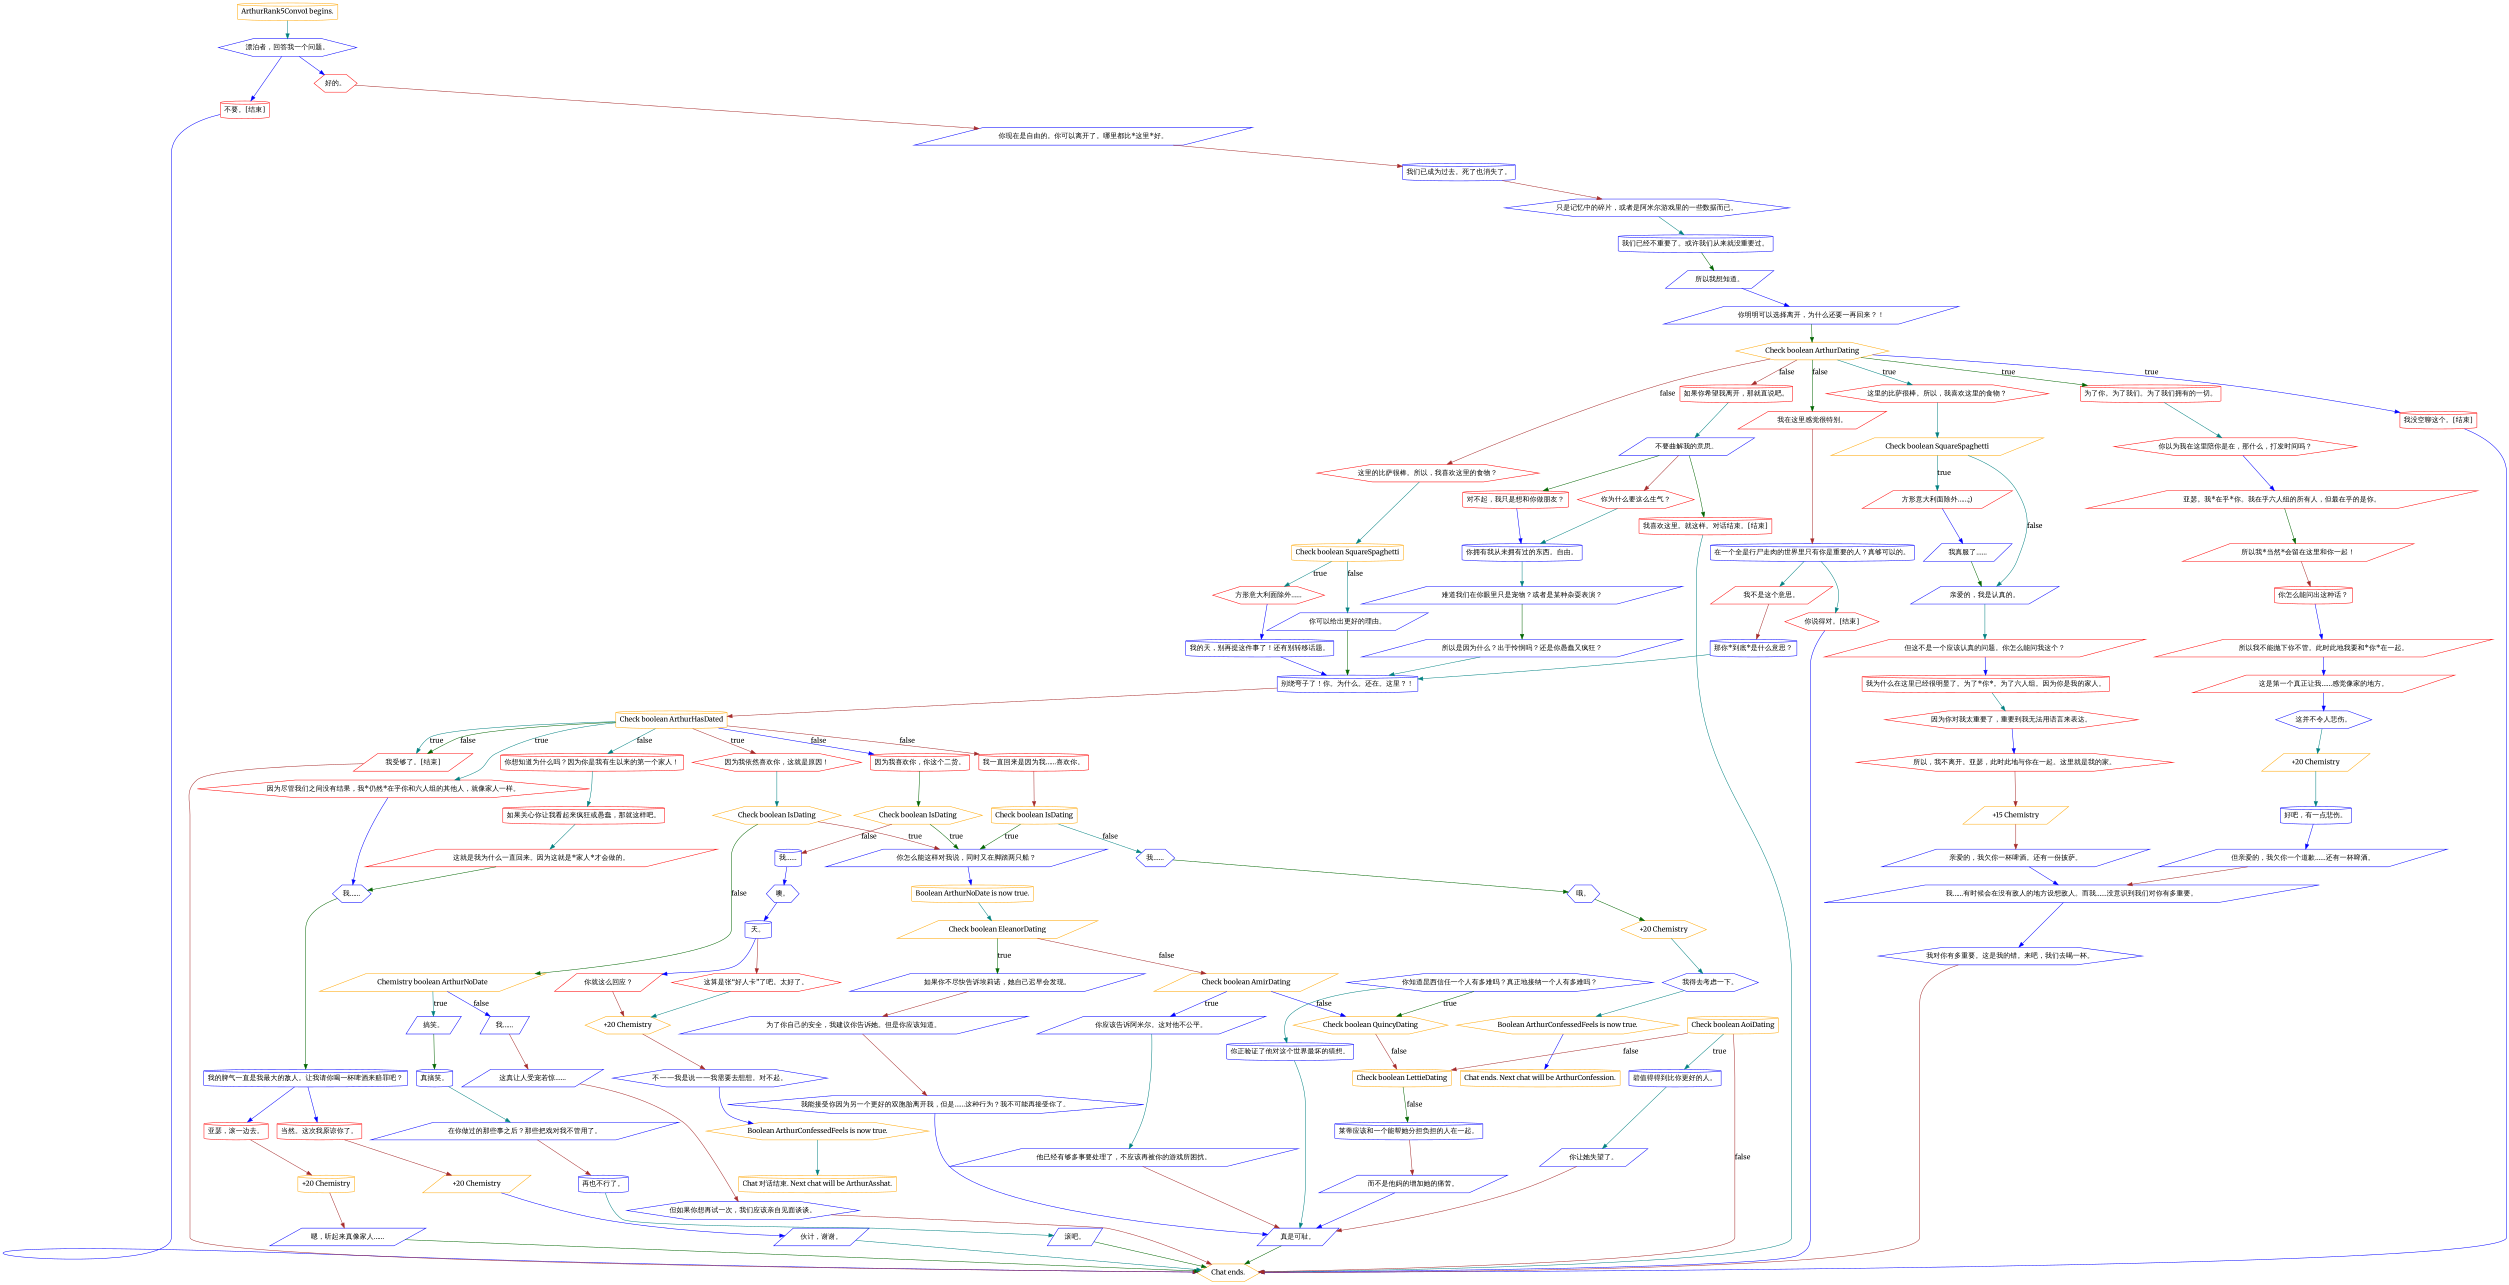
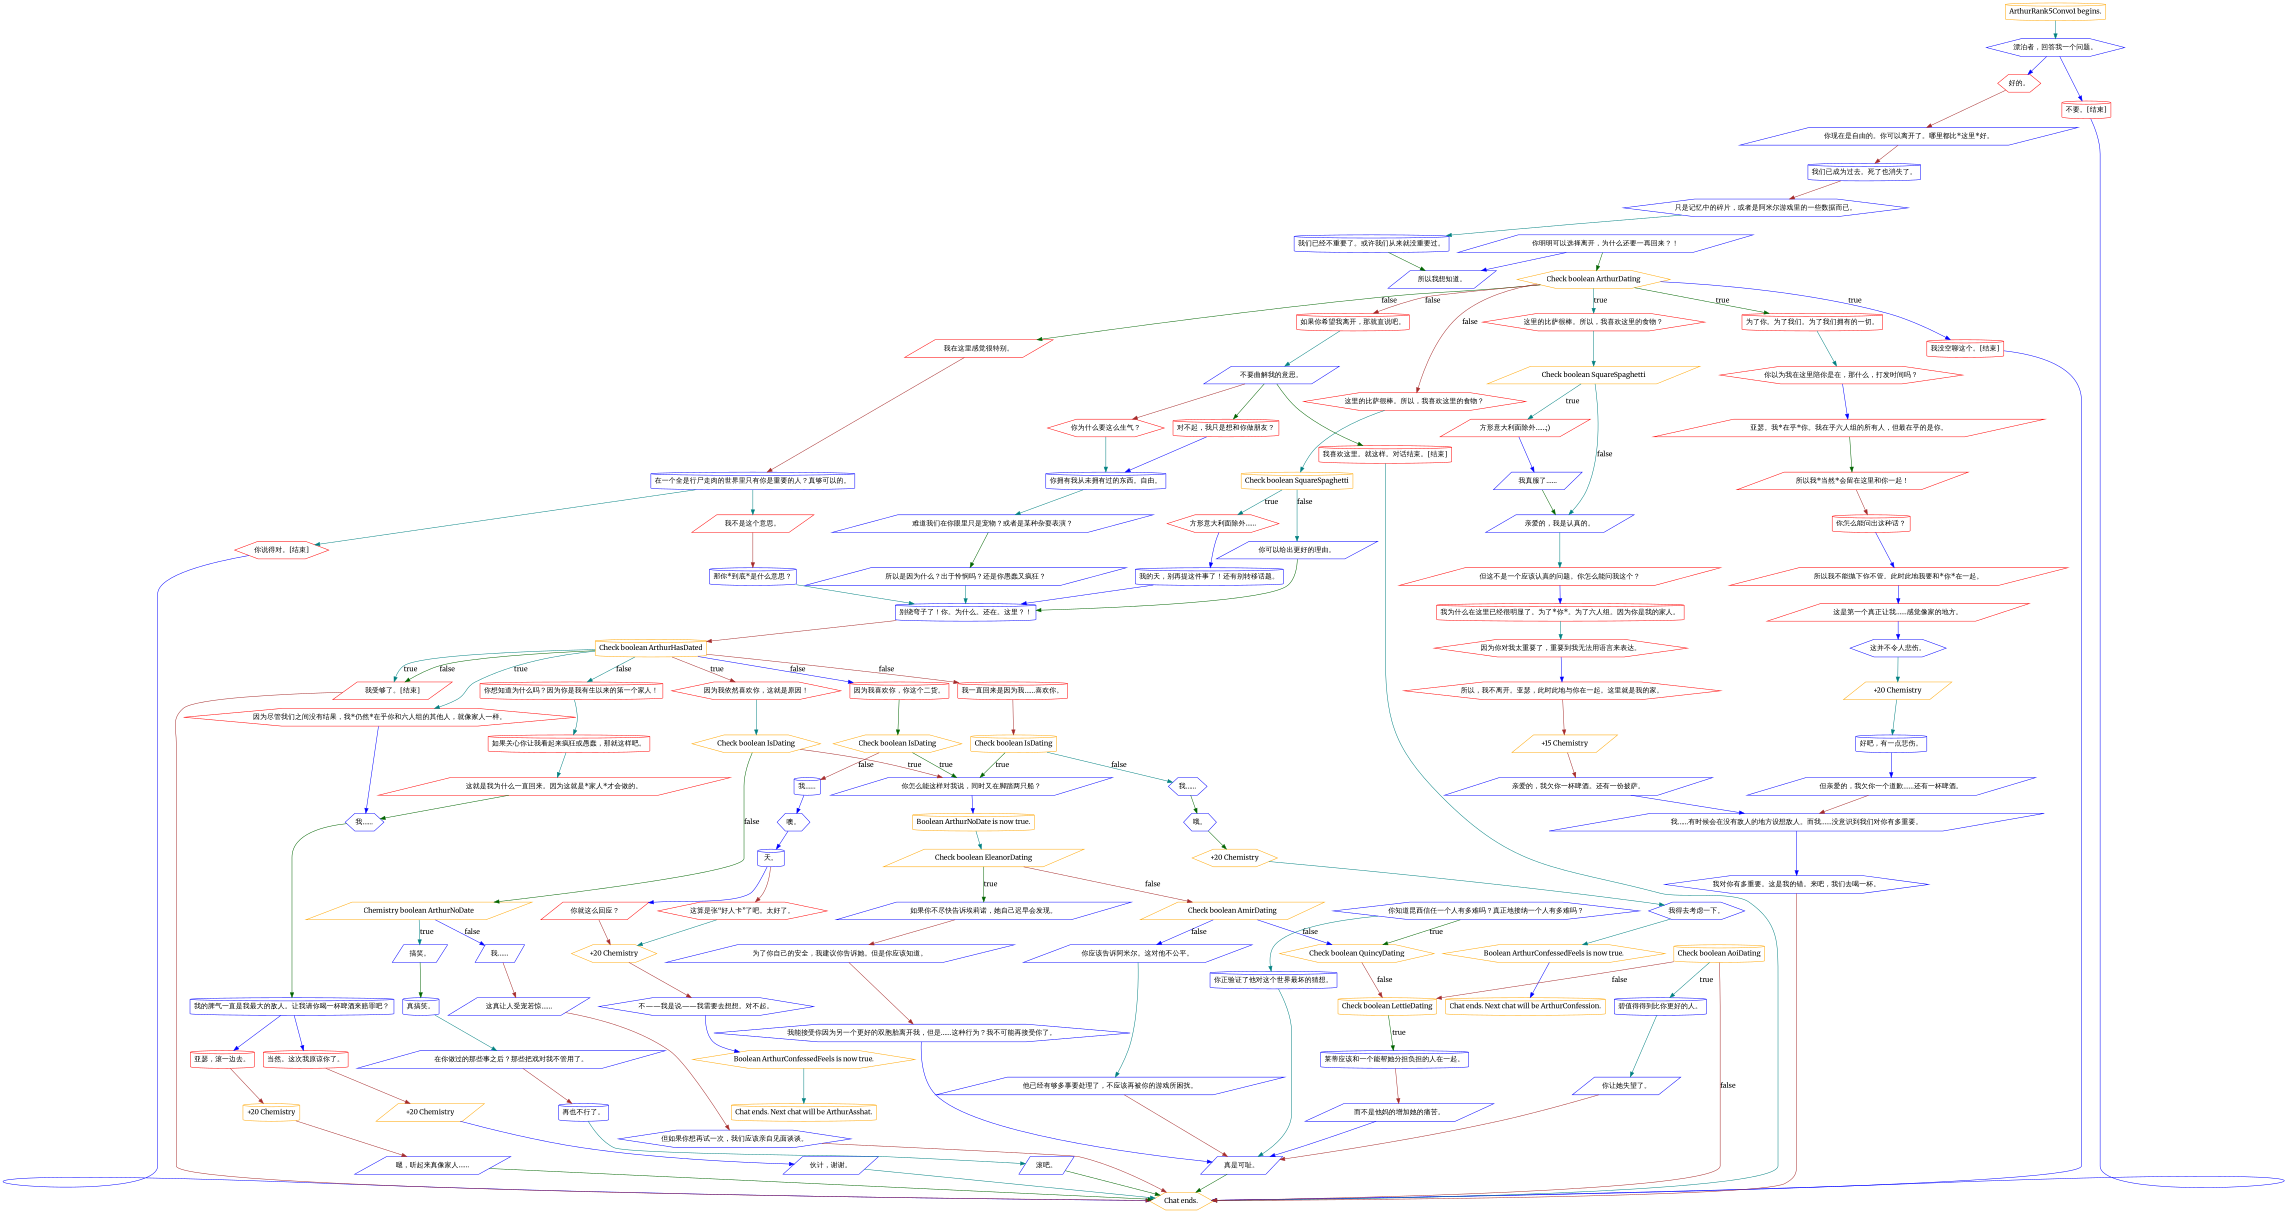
(1763, 296) -> (1526, 261)
(1212, 1004) -> (1199, 932)
(1415, 1105) -> (1399, 1033)
(818, 1184) -> (804, 1112)
